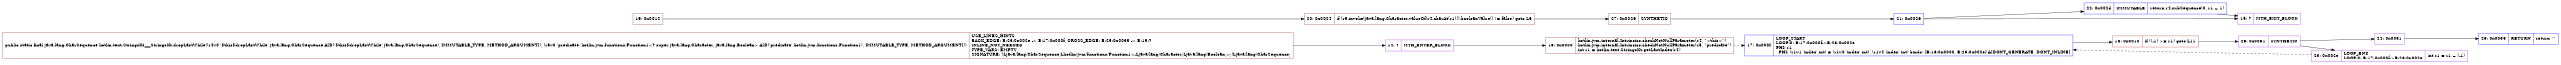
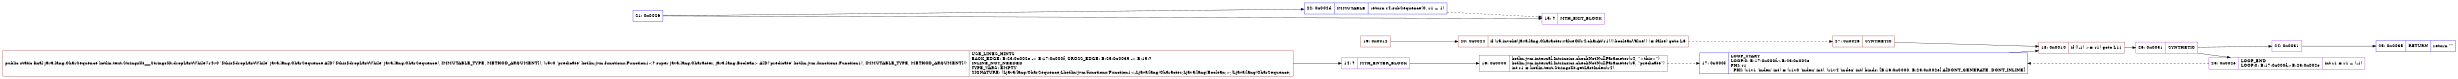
(2226, 15) -> (1493, 15)
(1570, 19) -> (1759, 41)
(1781, 19) -> (1965, 44)
